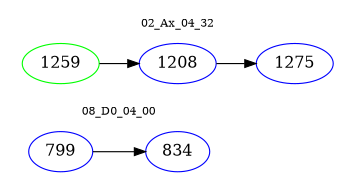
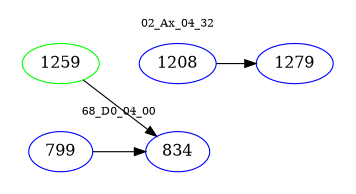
(114, 64) -> (120, 108)
(295, 64) -> (295, 64)
(119, 112) -> (119, 112)
